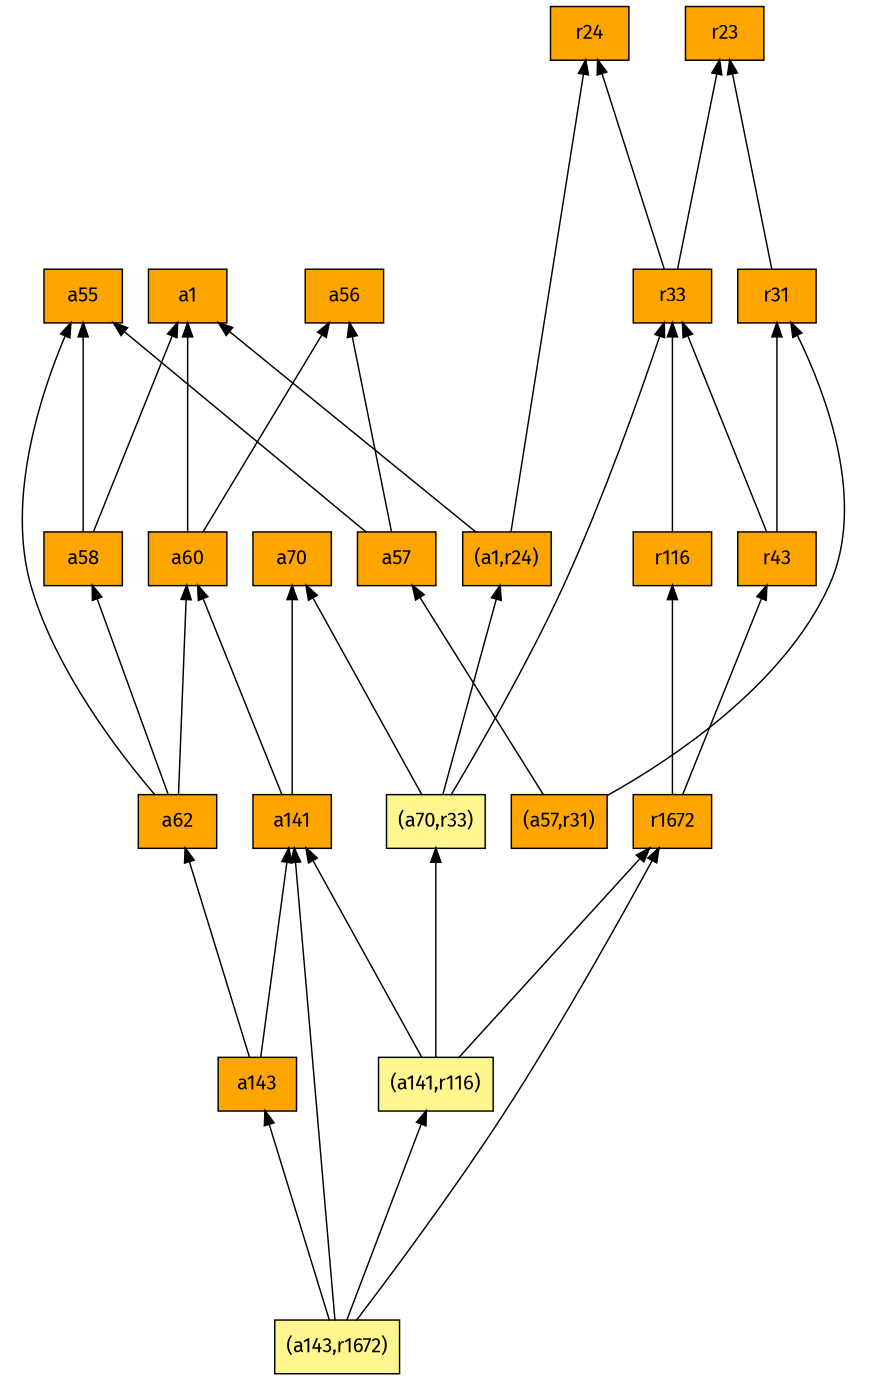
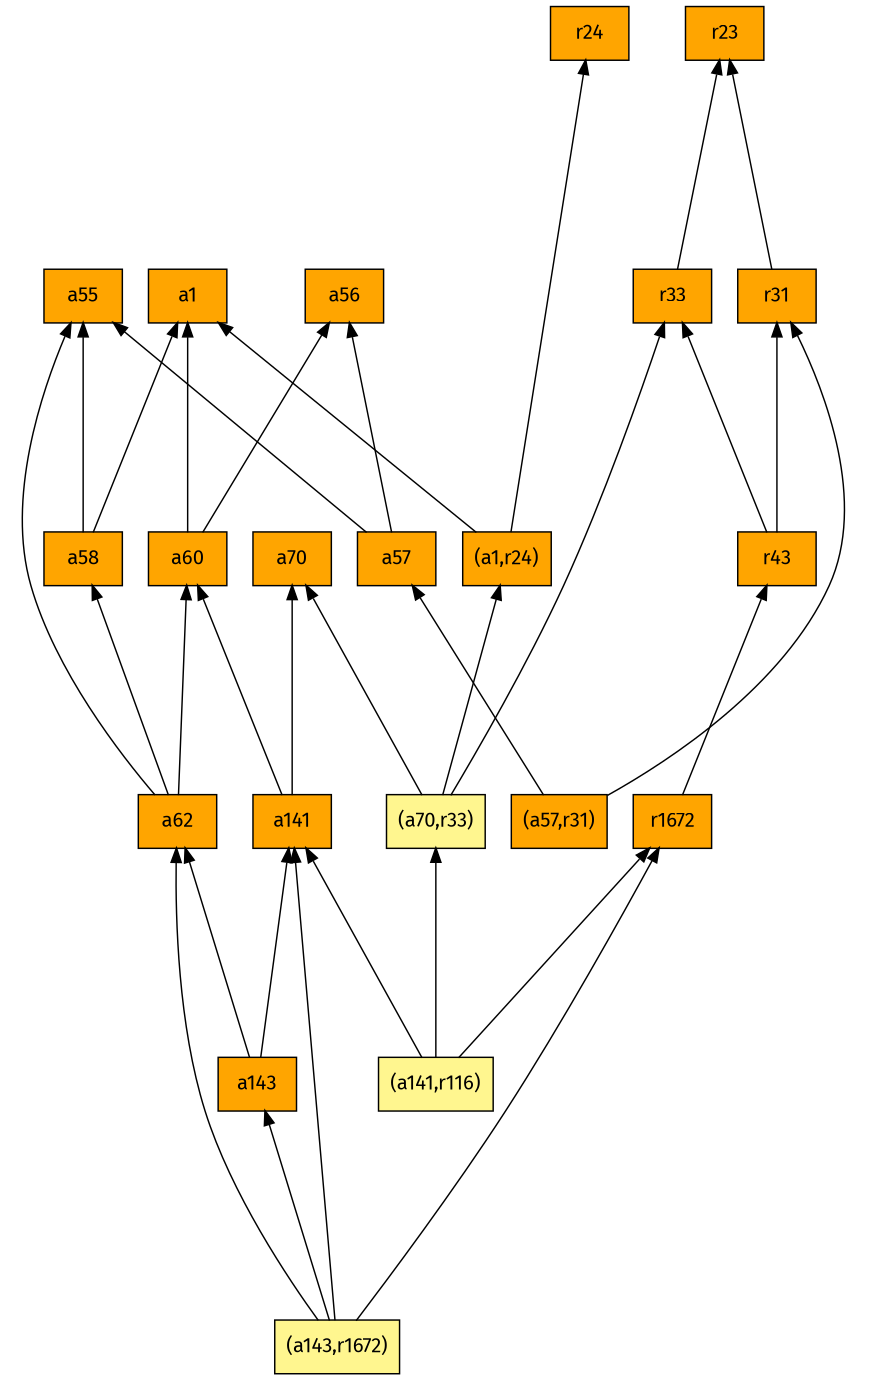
(633, 172) -> none
(672, 559) -> none
(384, 1223) -> (203, 1105)
